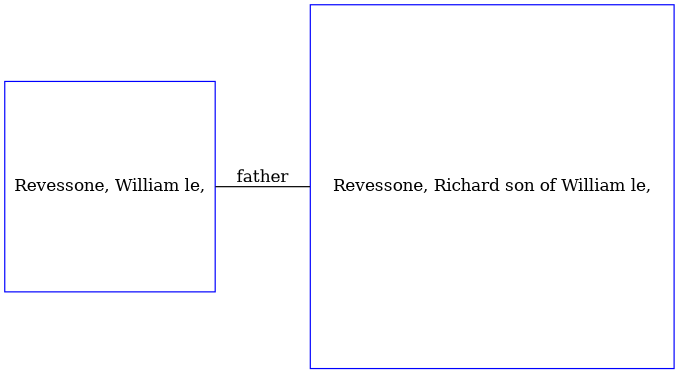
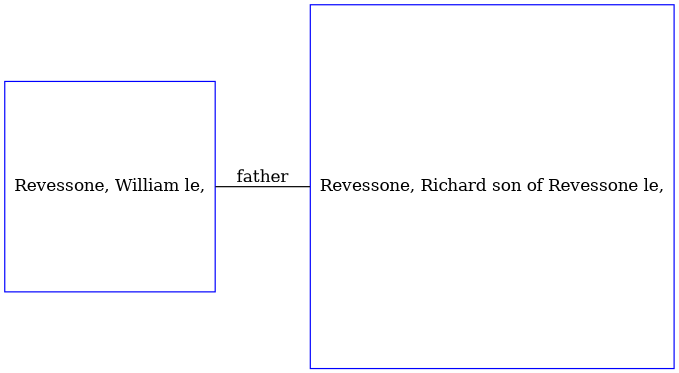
(492, 187) -> (492, 187)
